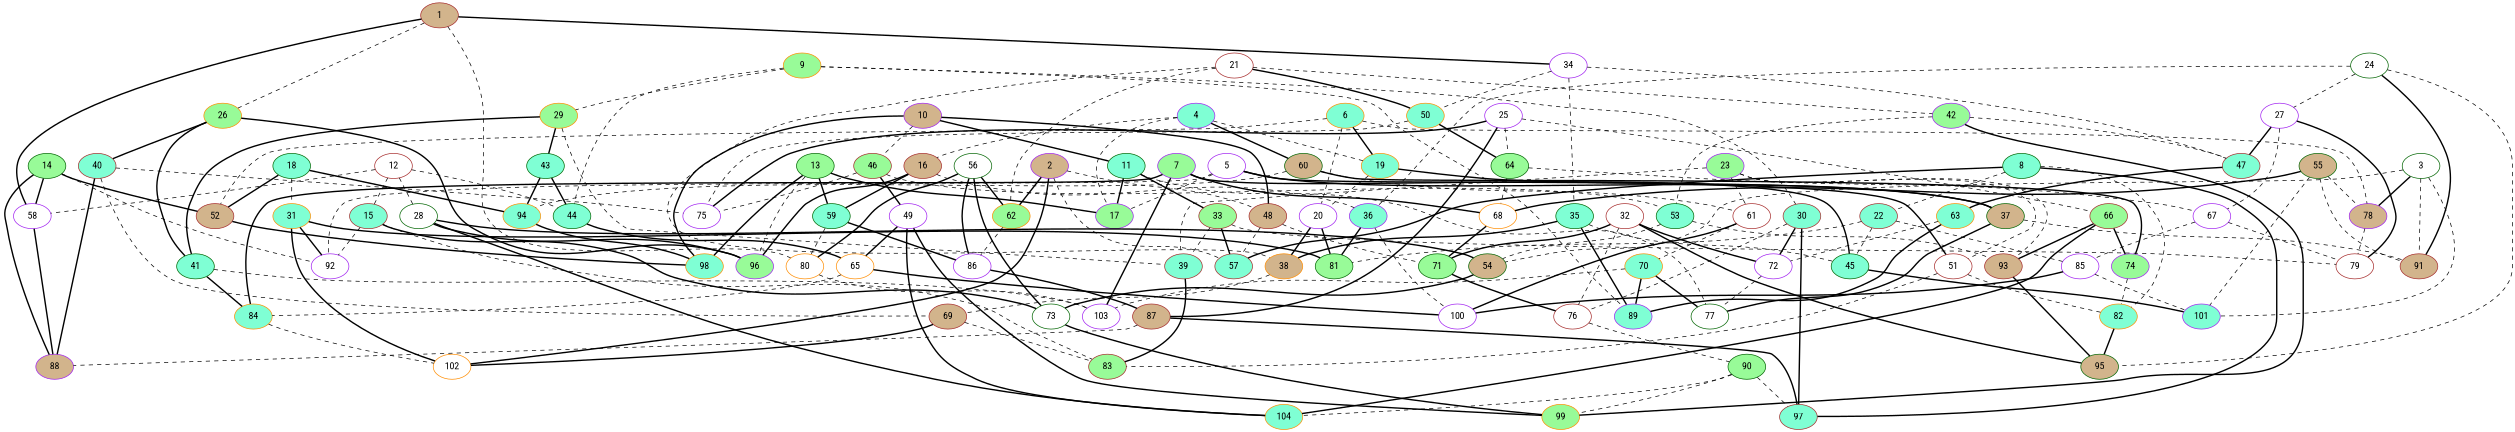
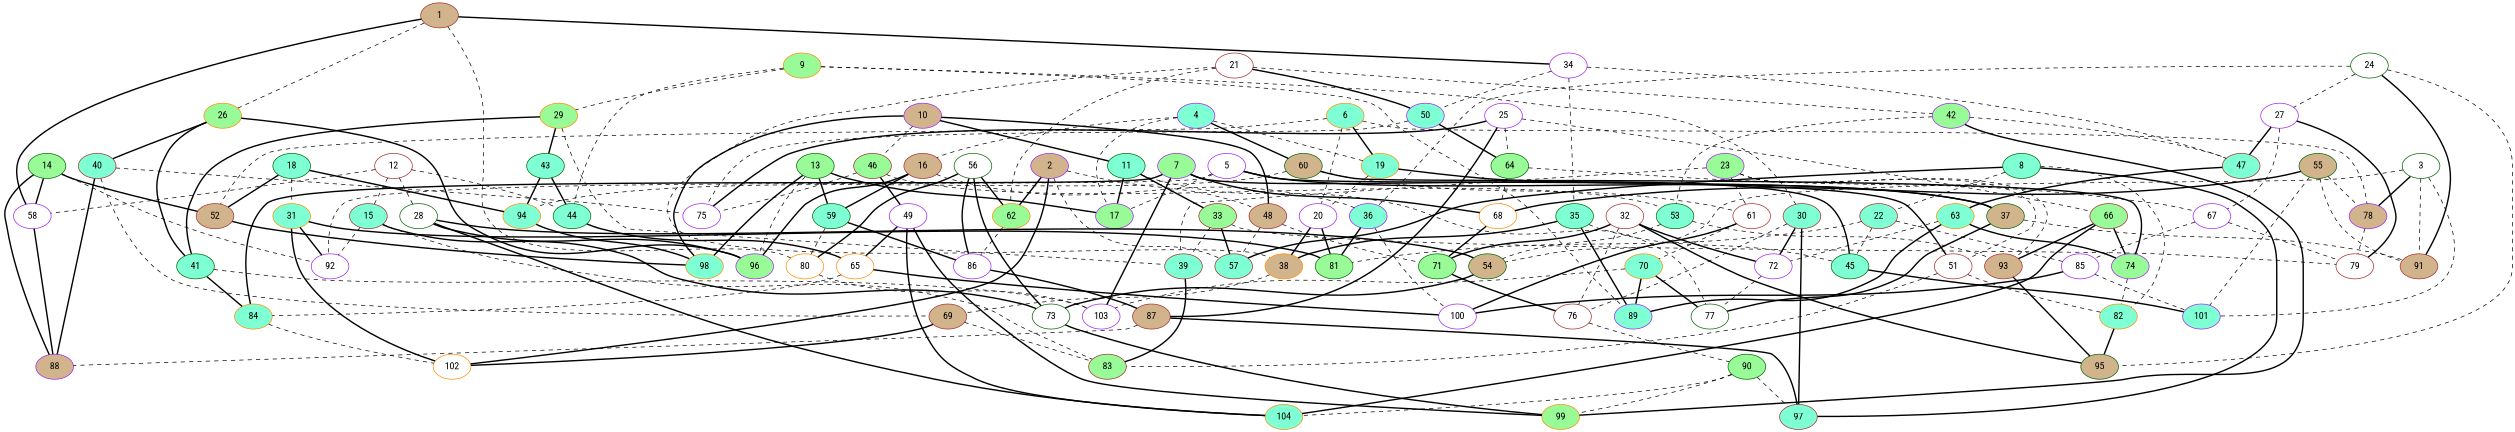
(1425, 116) -> (1425, 116)
none -> (2043, 241)
